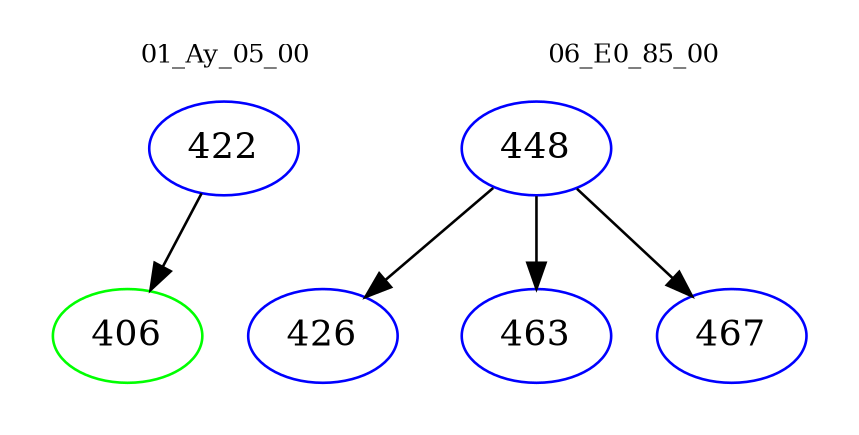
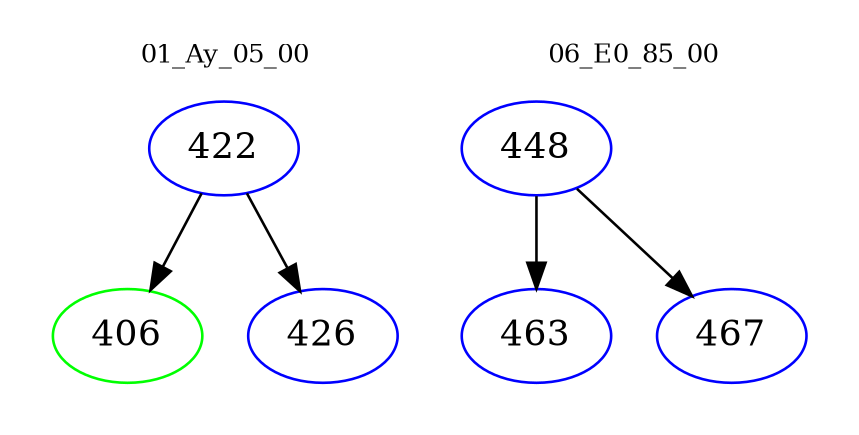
(458, 218) -> (267, 231)
